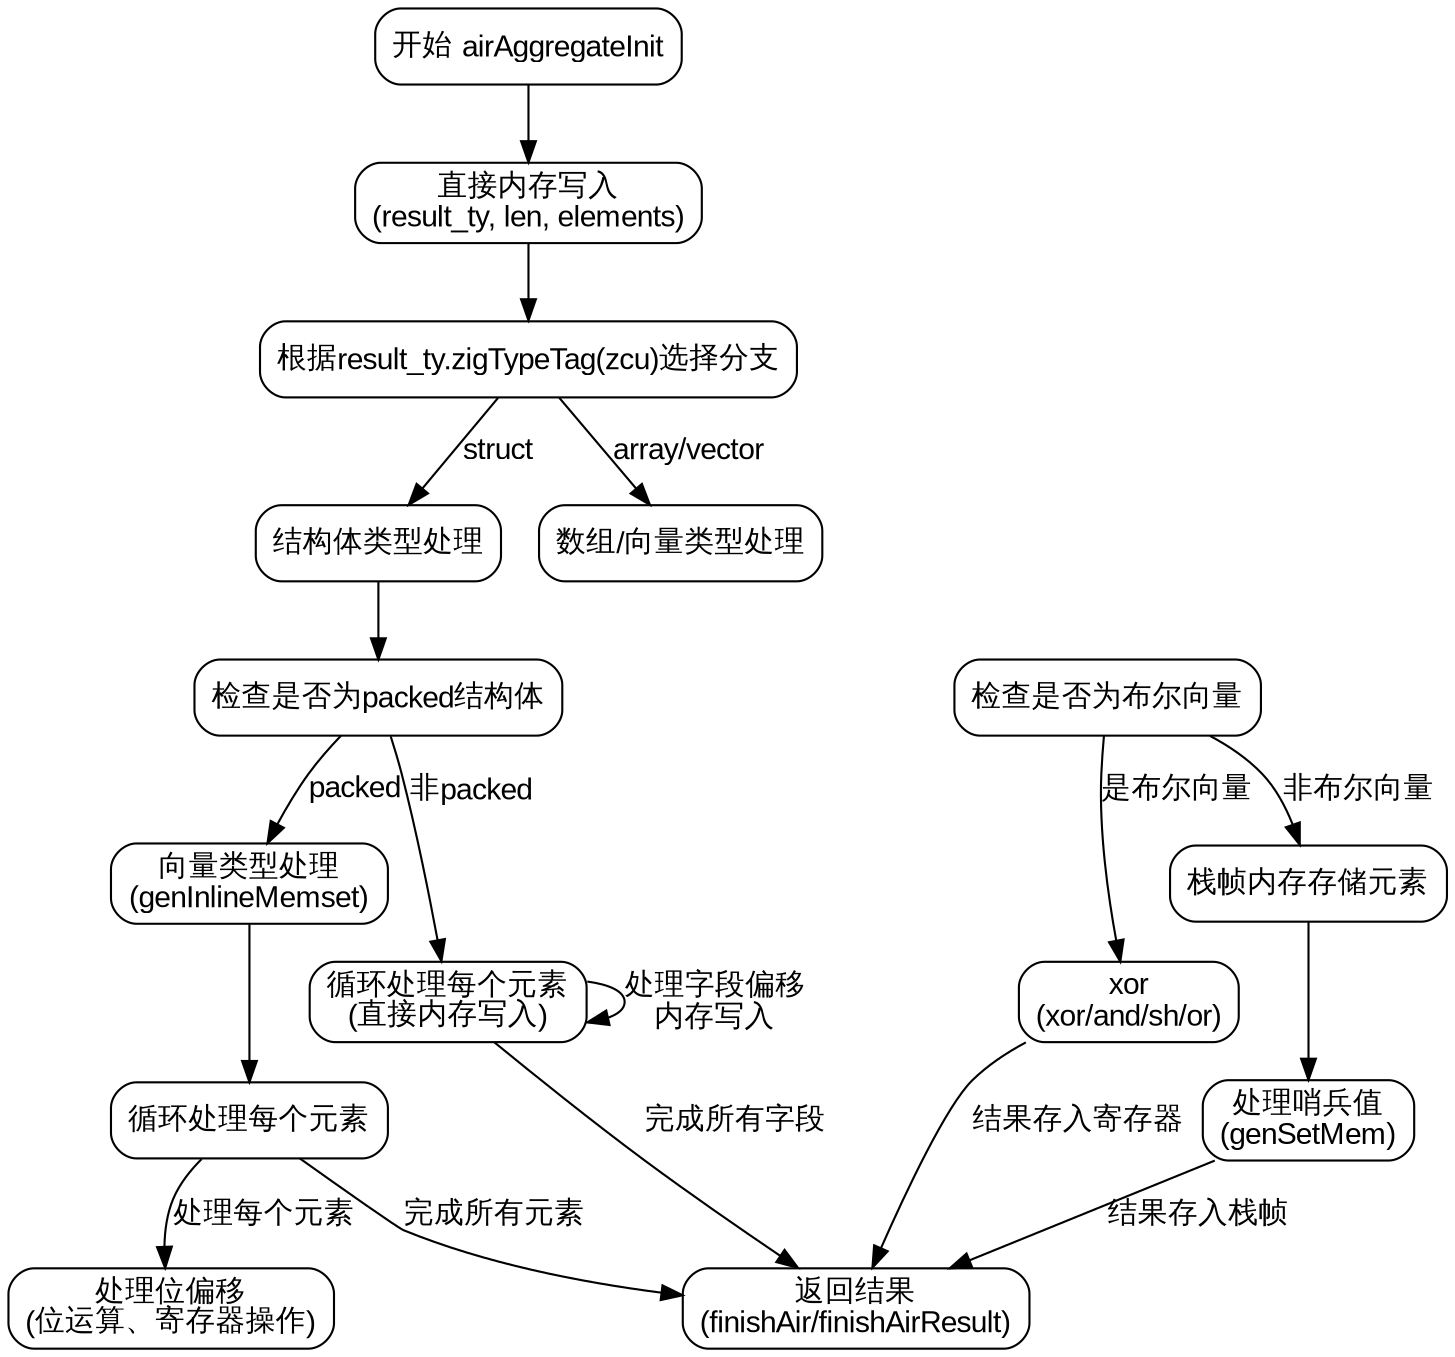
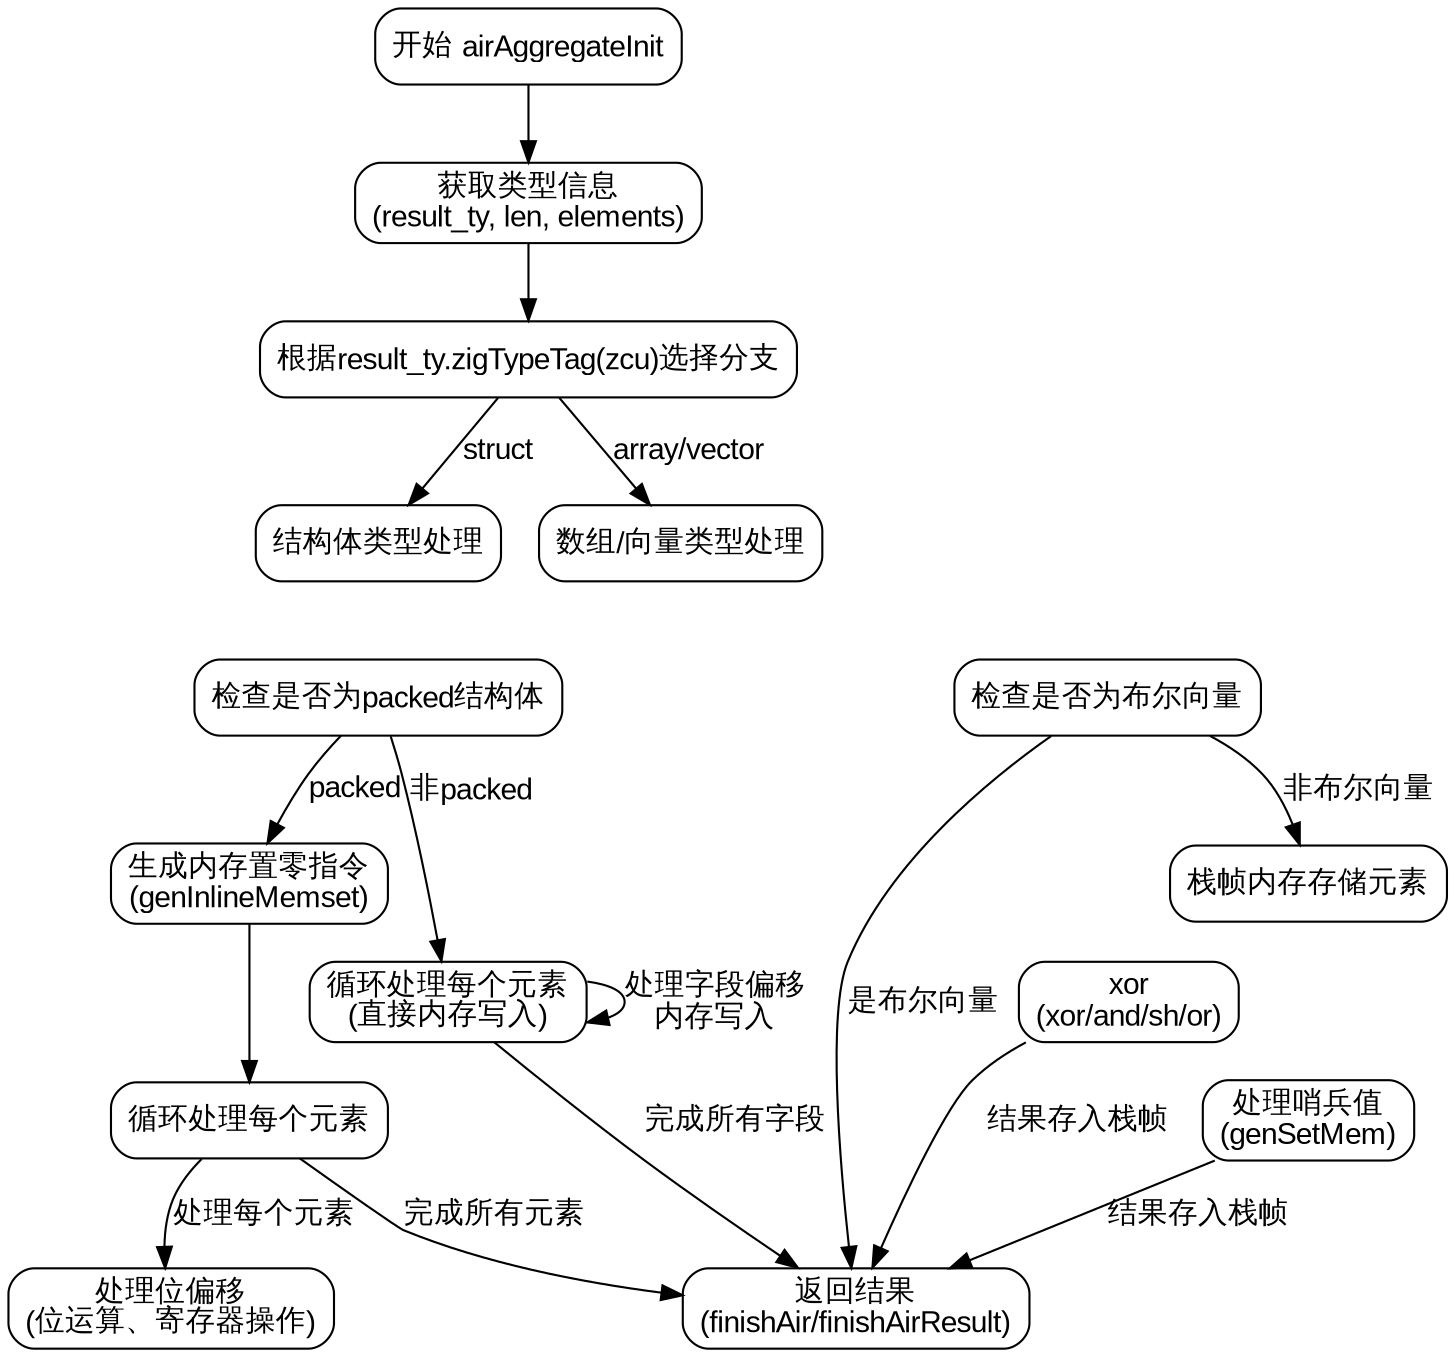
(528, 203) -> (528, 203)
(378, 610) -> none
(1103, 838) -> (852, 952)
(249, 884) -> (249, 884)
(1308, 990) -> none
(1078, 1120) -> (1078, 1120)
